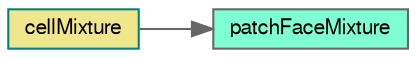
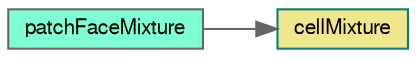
(165, 29) -> (230, 29)
